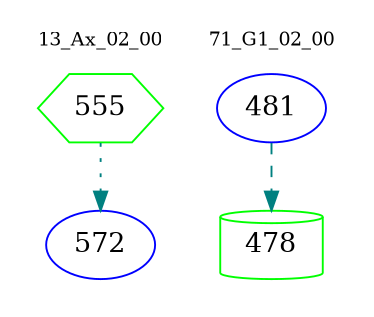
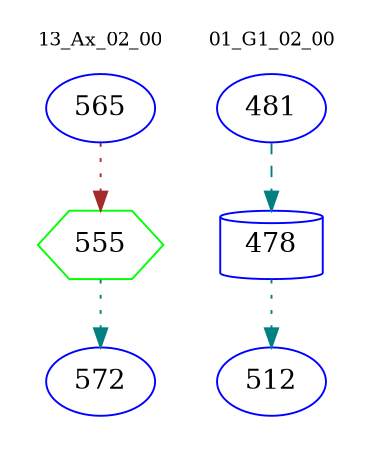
(272, 41) -> (272, 41)
none -> (101, 108)
(272, 245) -> (272, 245)
none -> (272, 382)
